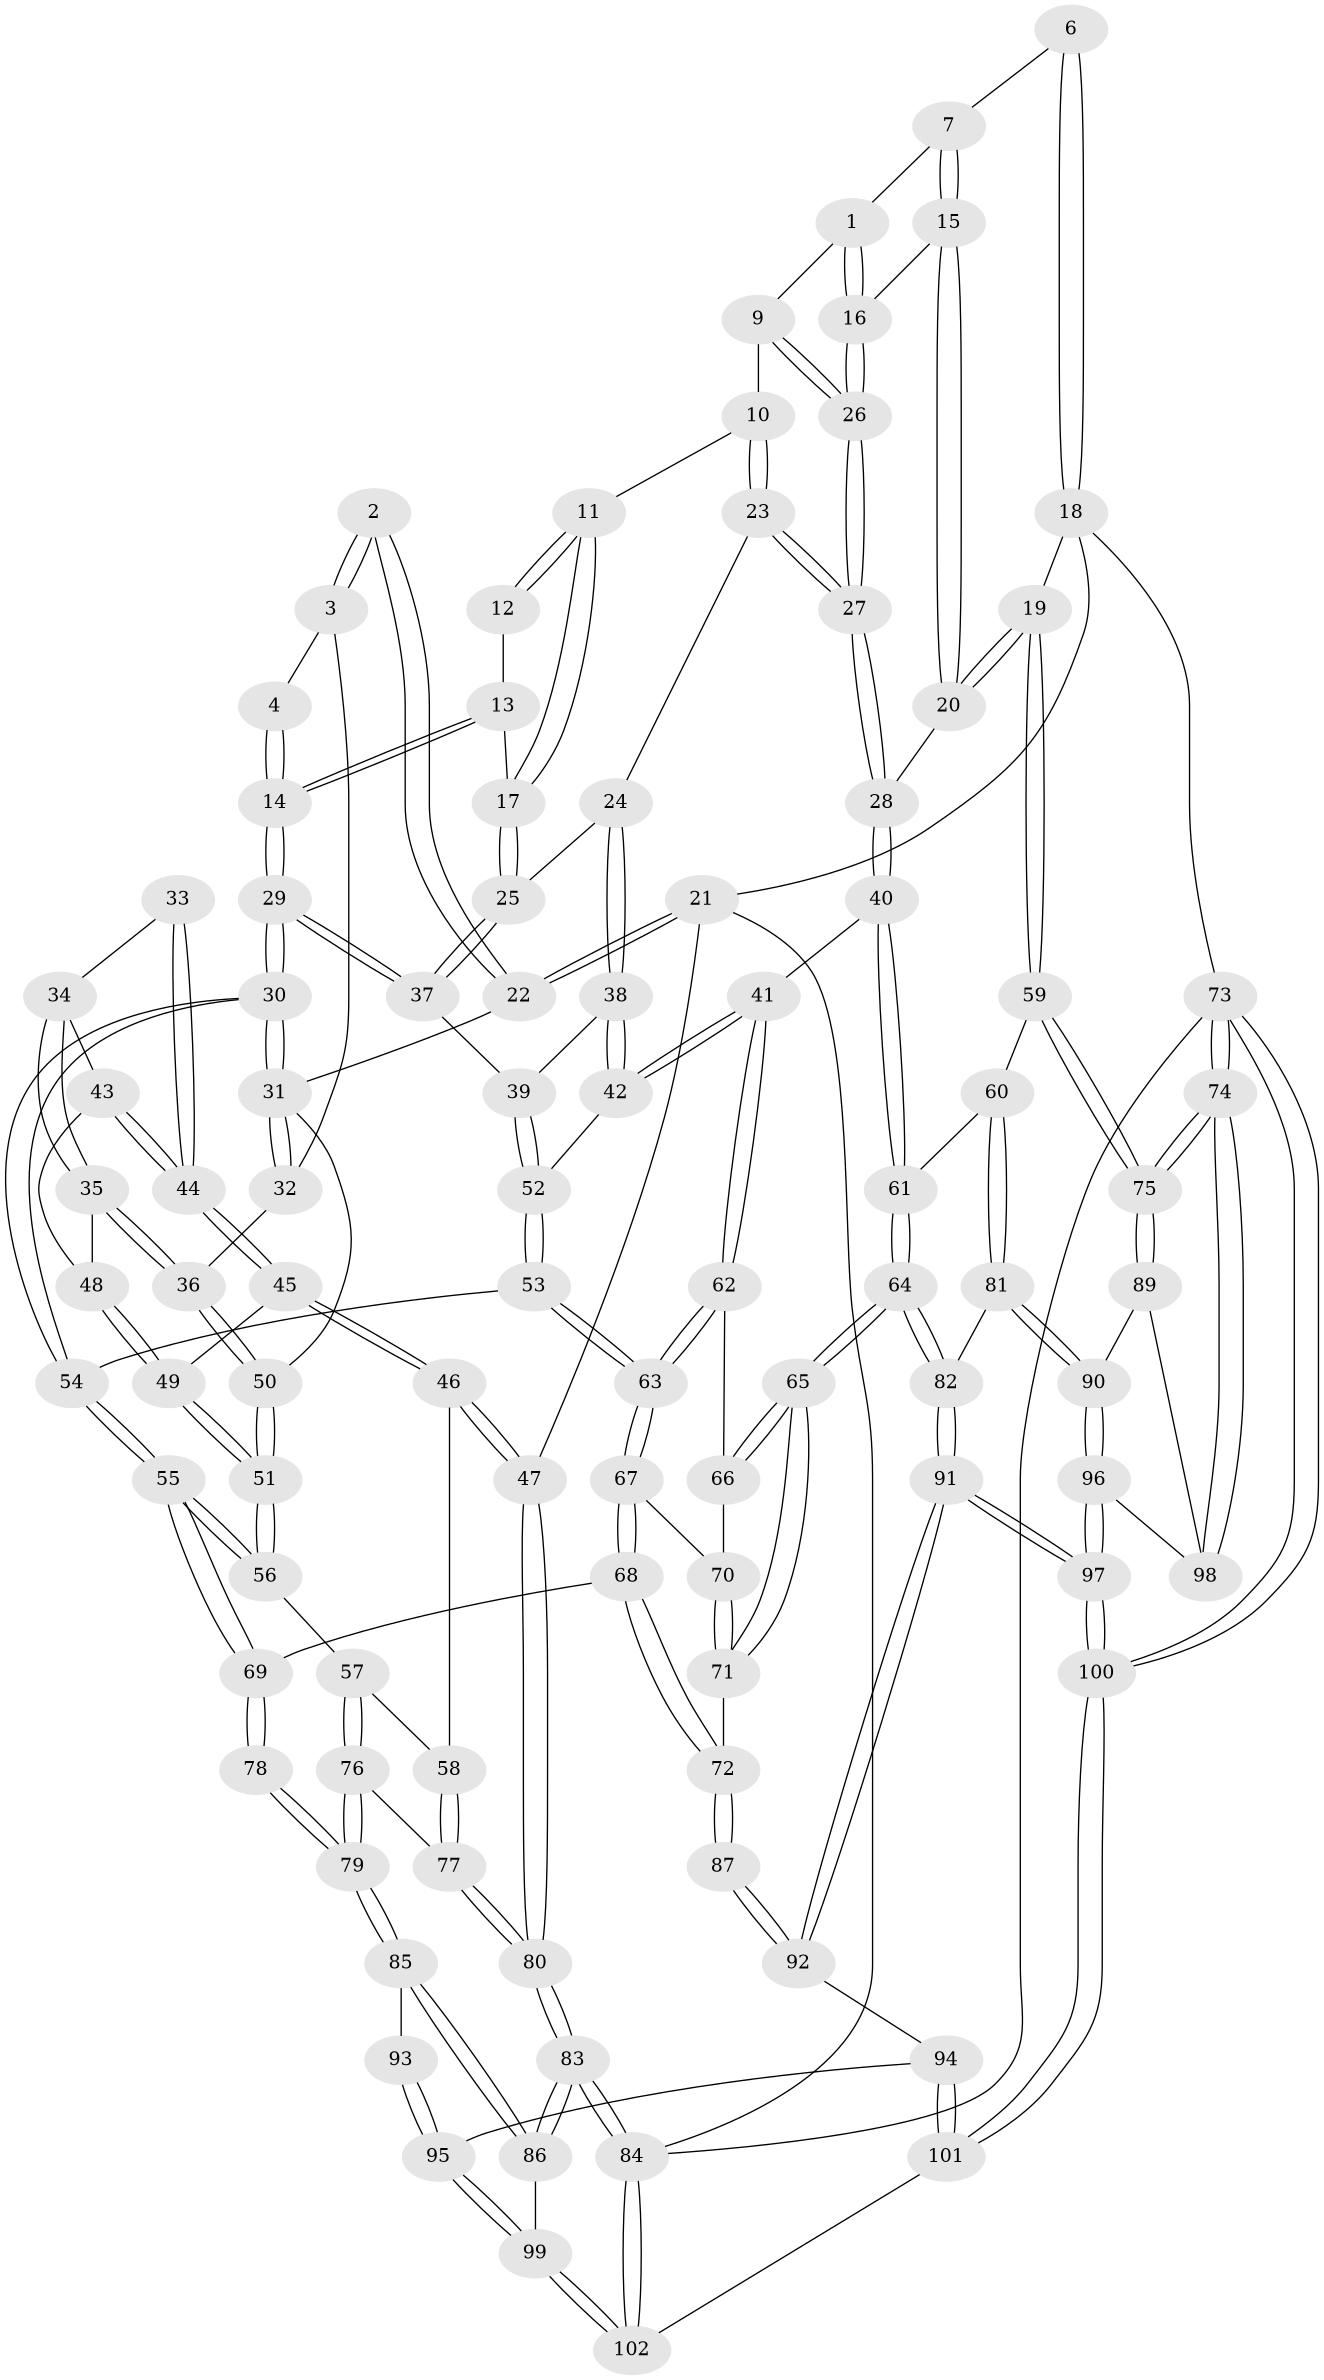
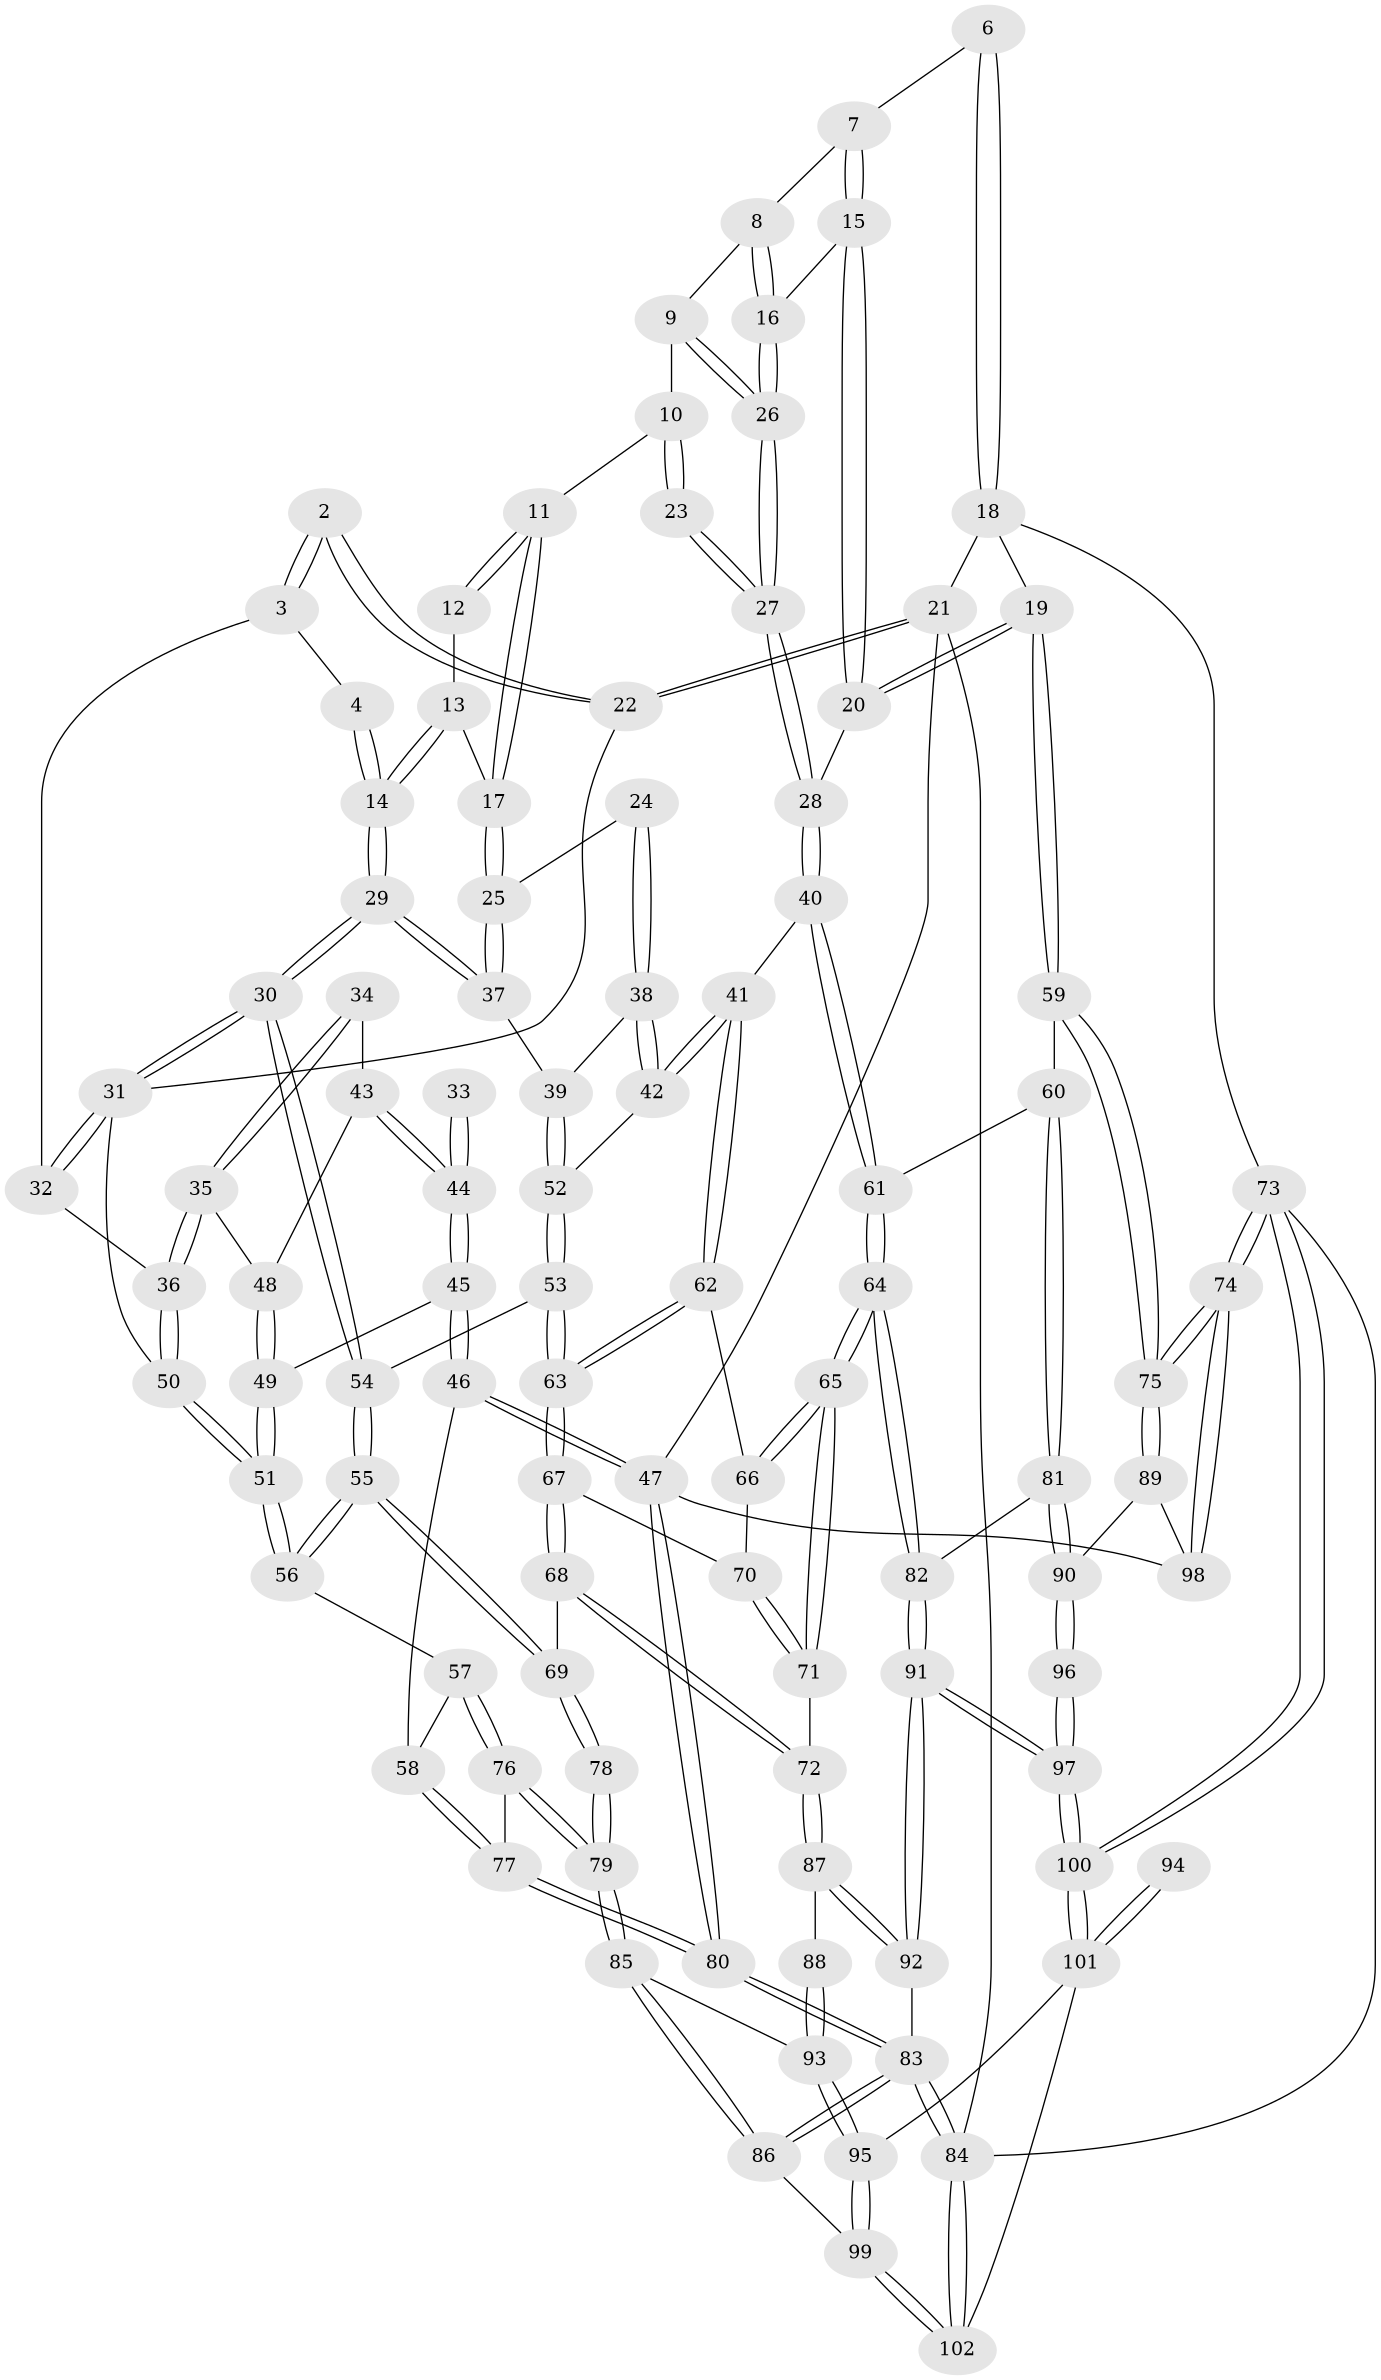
(852, 223) -> (757, 223)
(687, 658) -> none
(119, 948) -> none
(1150, 1529) -> (932, 1534)
none -> (815, 1964)
(873, 2012) -> (912, 2012)
(686, 2089) -> (992, 2056)
